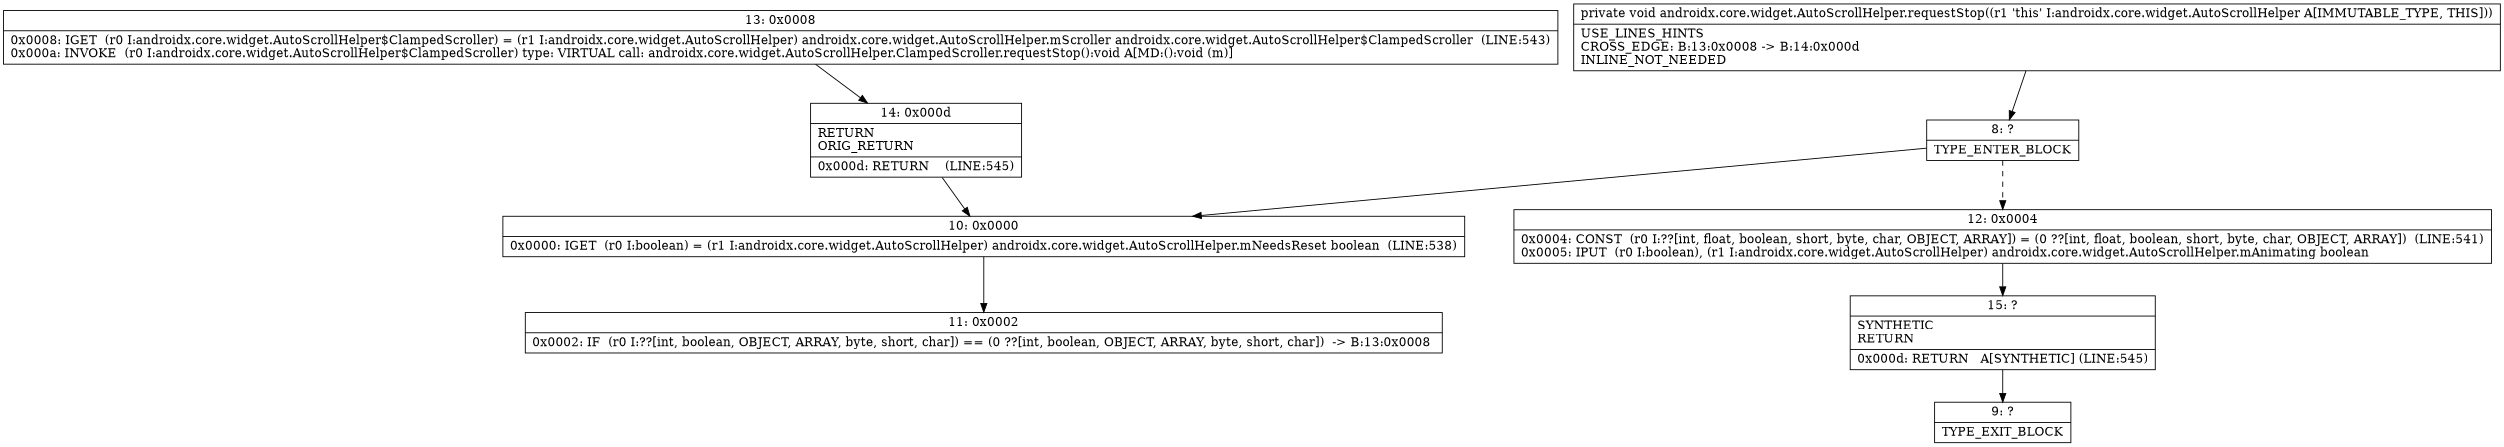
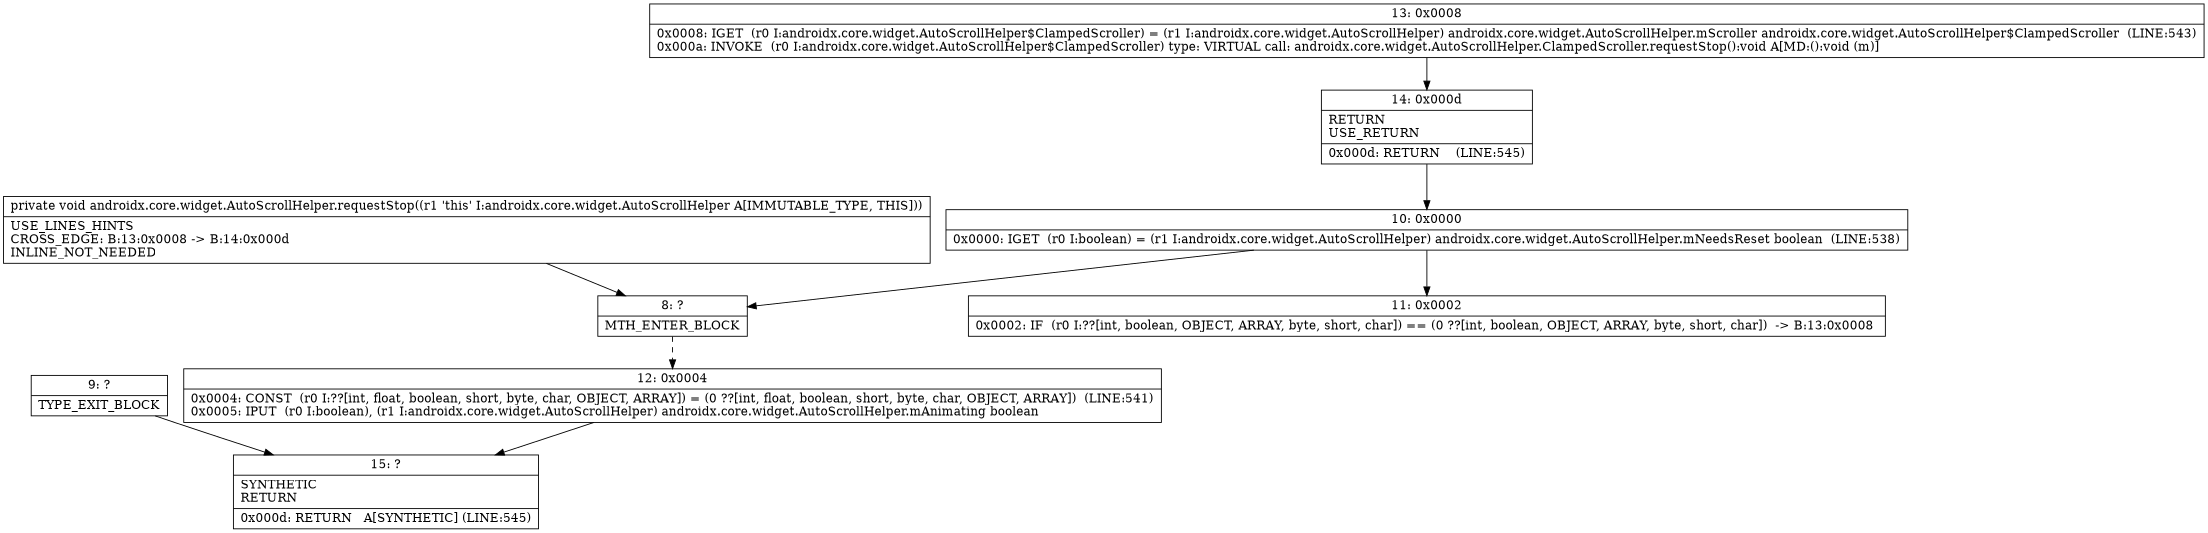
(866, 146) -> (1374, 133)
(2003, 150) -> (673, 326)
(1564, 182) -> (1005, 278)
(2003, 382) -> (210, 434)
